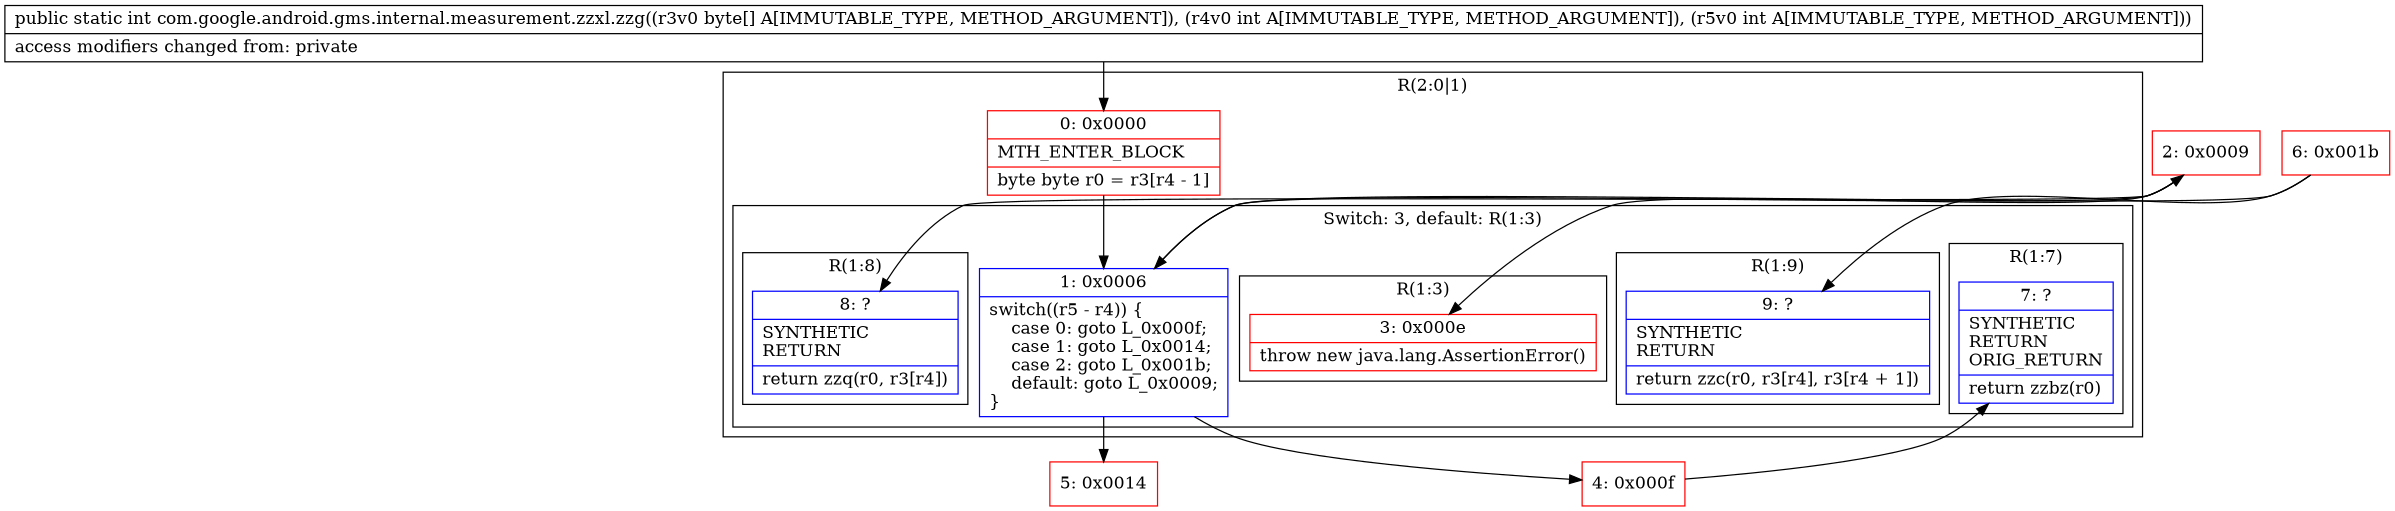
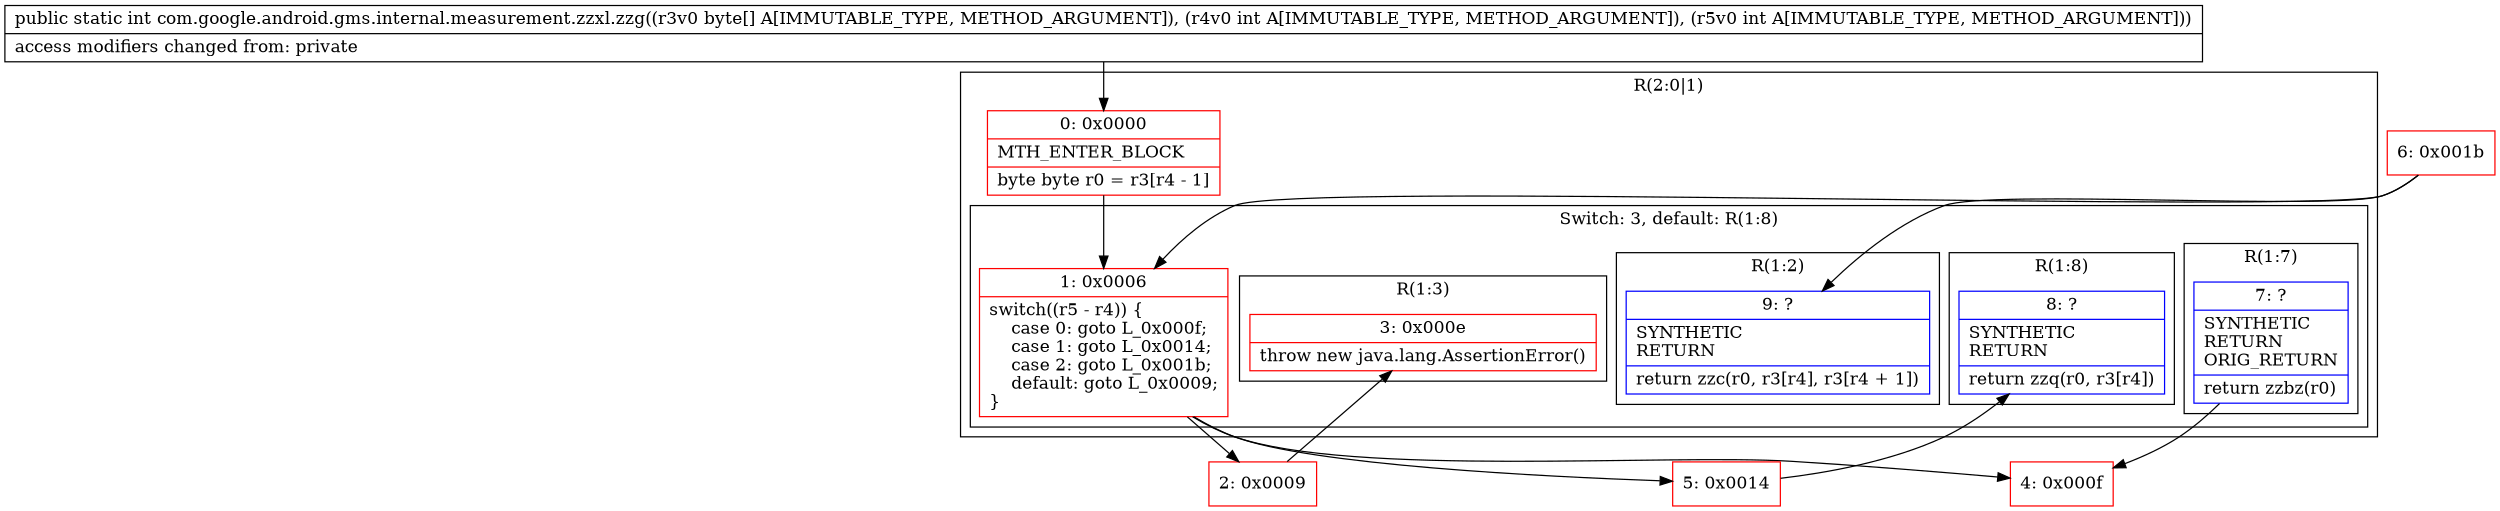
(1522, 199) -> (1896, 455)
(1433, 220) -> (1669, 220)
(1778, 267) -> (1778, 267)
(1104, 343) -> (1104, 343)
(1837, 462) -> (2166, 445)
